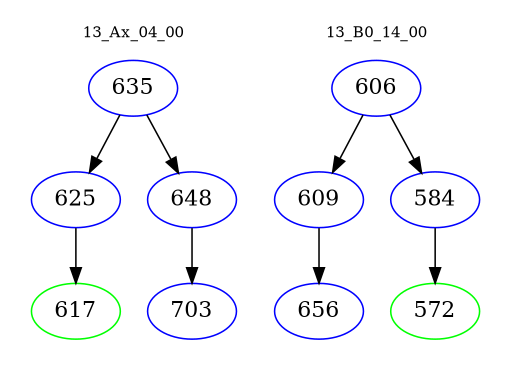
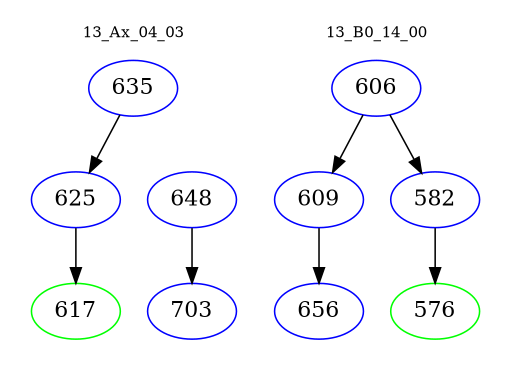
(134, 33) -> (134, 33)
(159, 137) -> none
(435, 200) -> (435, 200)
(435, 311) -> (435, 311)
